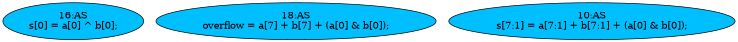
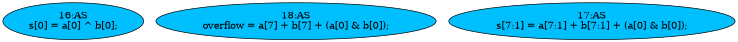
(592, 21) -> (592, 21)
